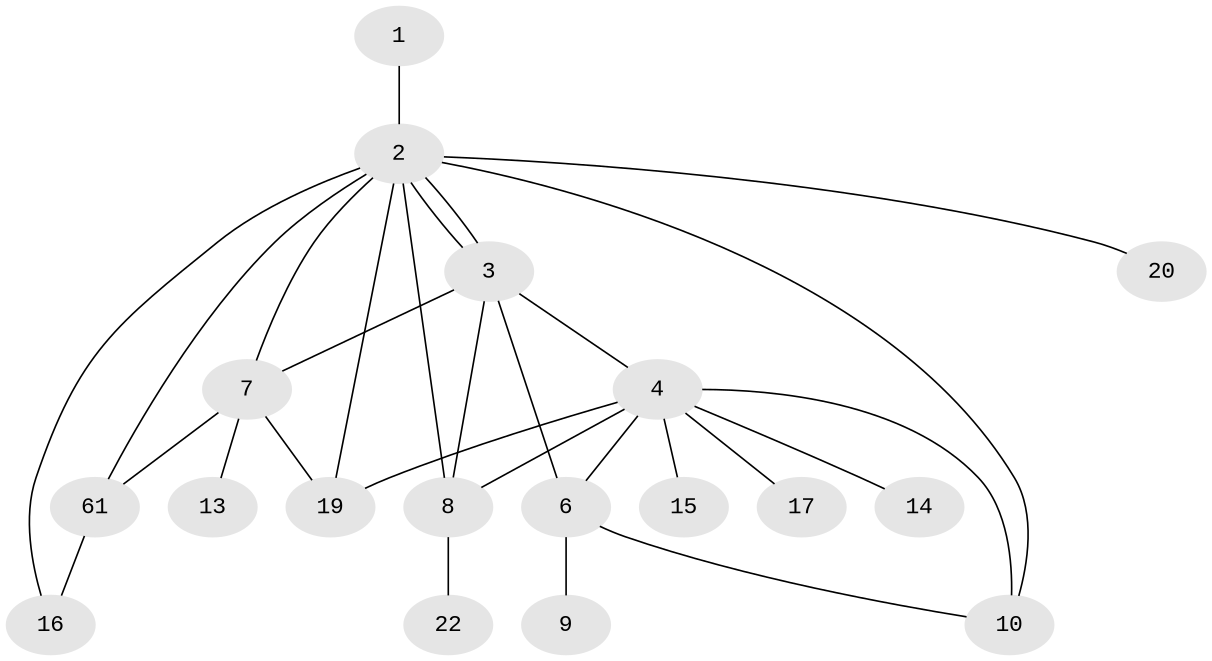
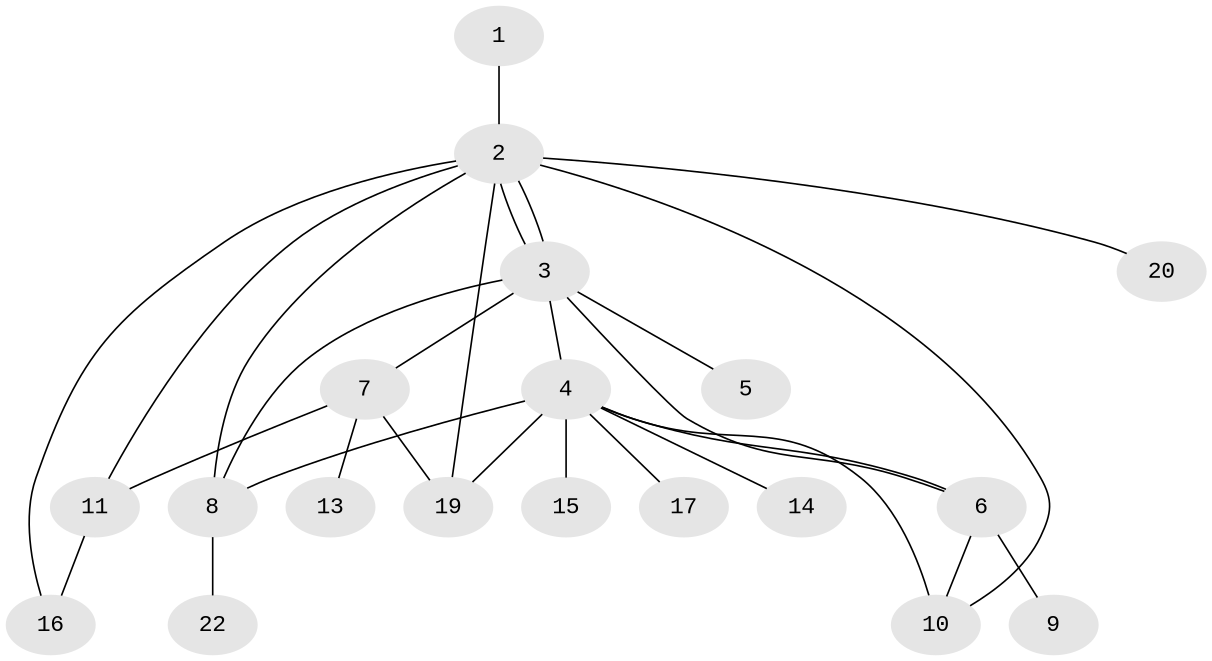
(302, 261) -> none
none -> (746, 389)
(95, 507) -> (95, 507)
